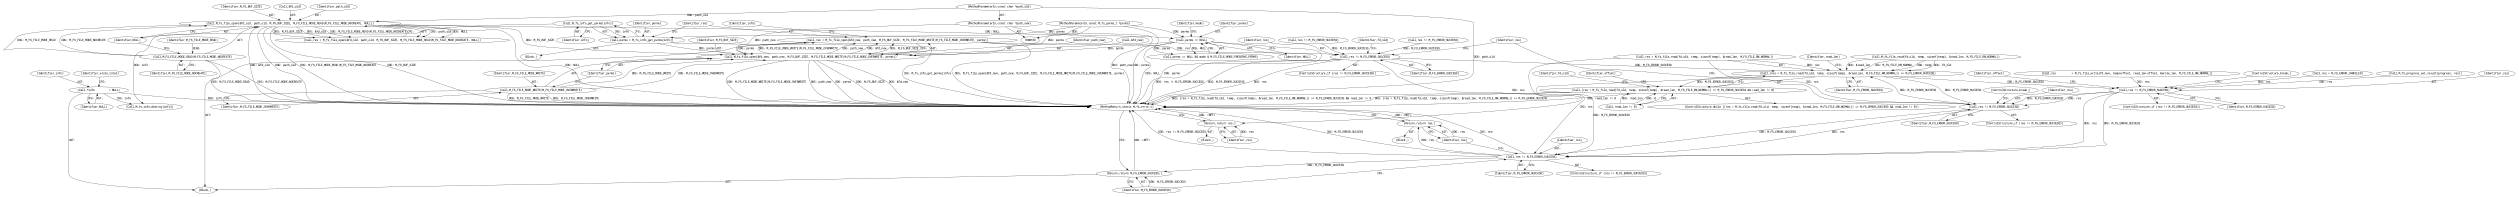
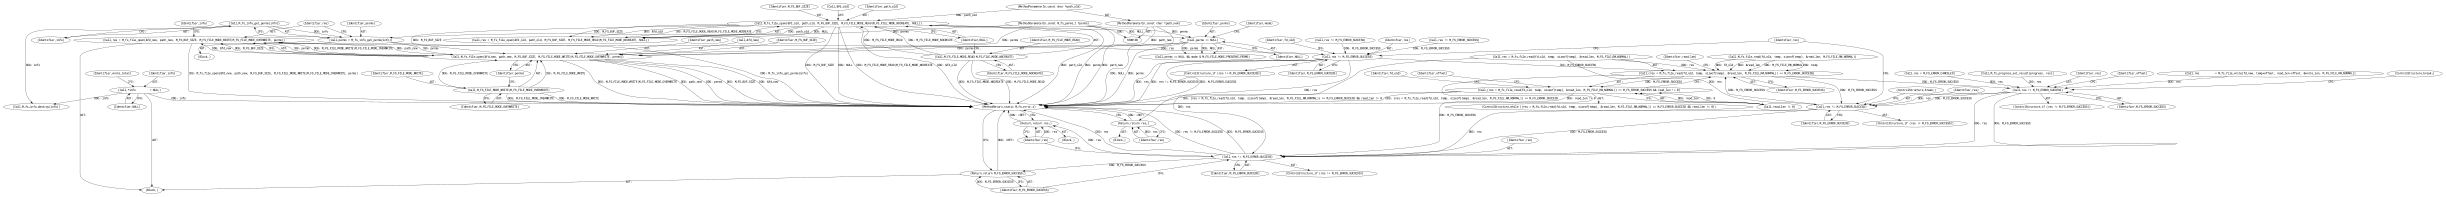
(1447, 19) -> none
(1207, 48) -> none
(197, 49) -> (1023, 49)
